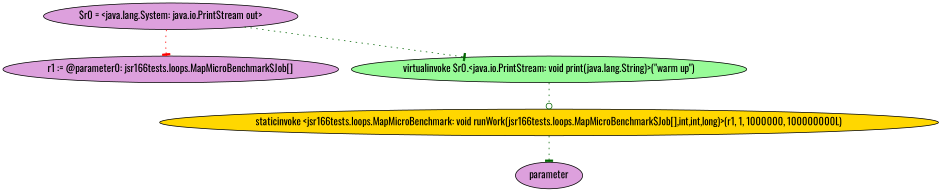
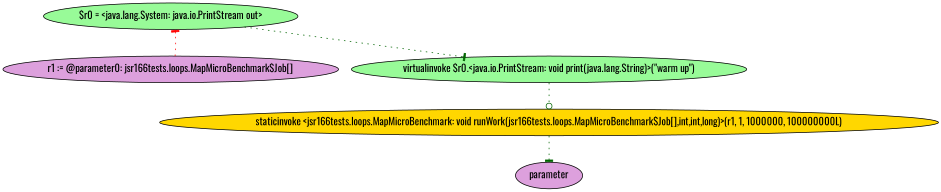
(171, 16) -> (171, 16)
(166, 41) -> (176, 45)
